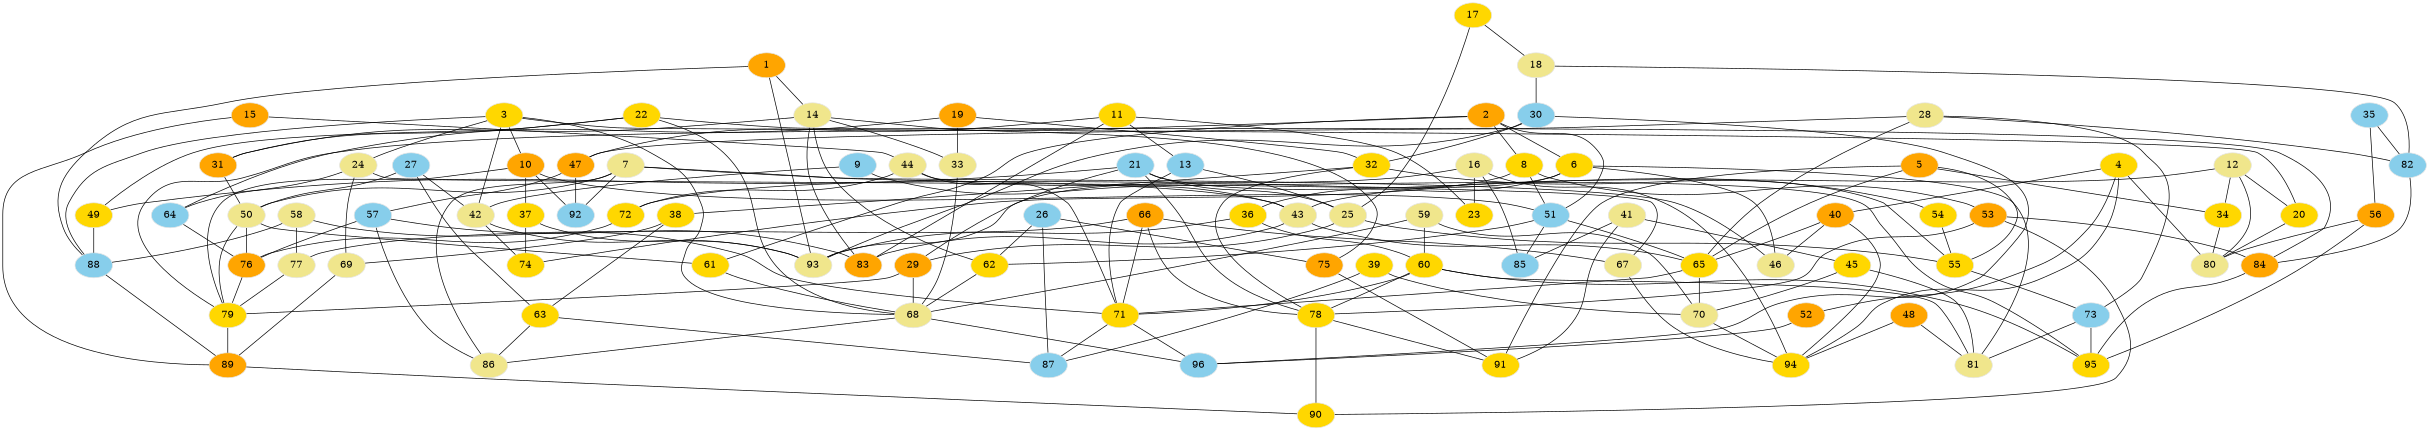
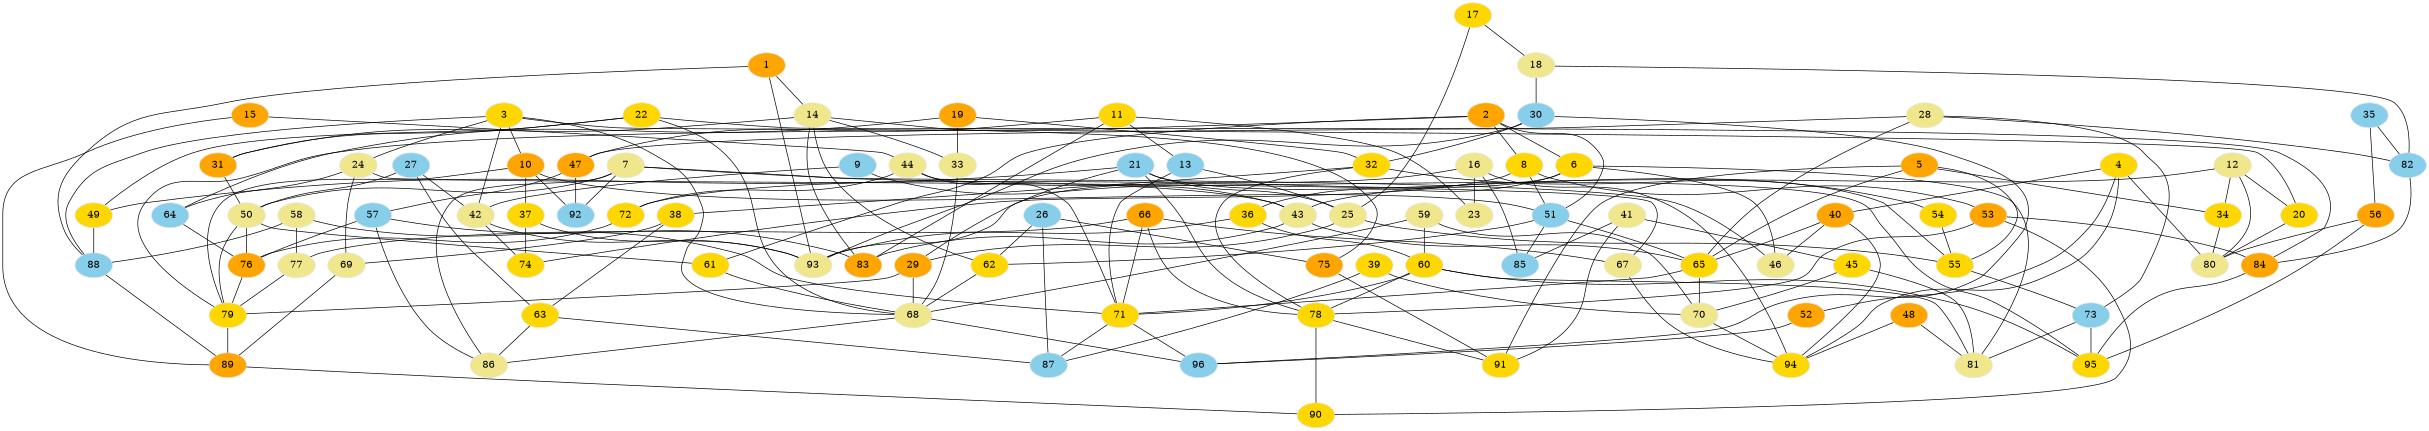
(1474, 215) -> (1474, 215)
